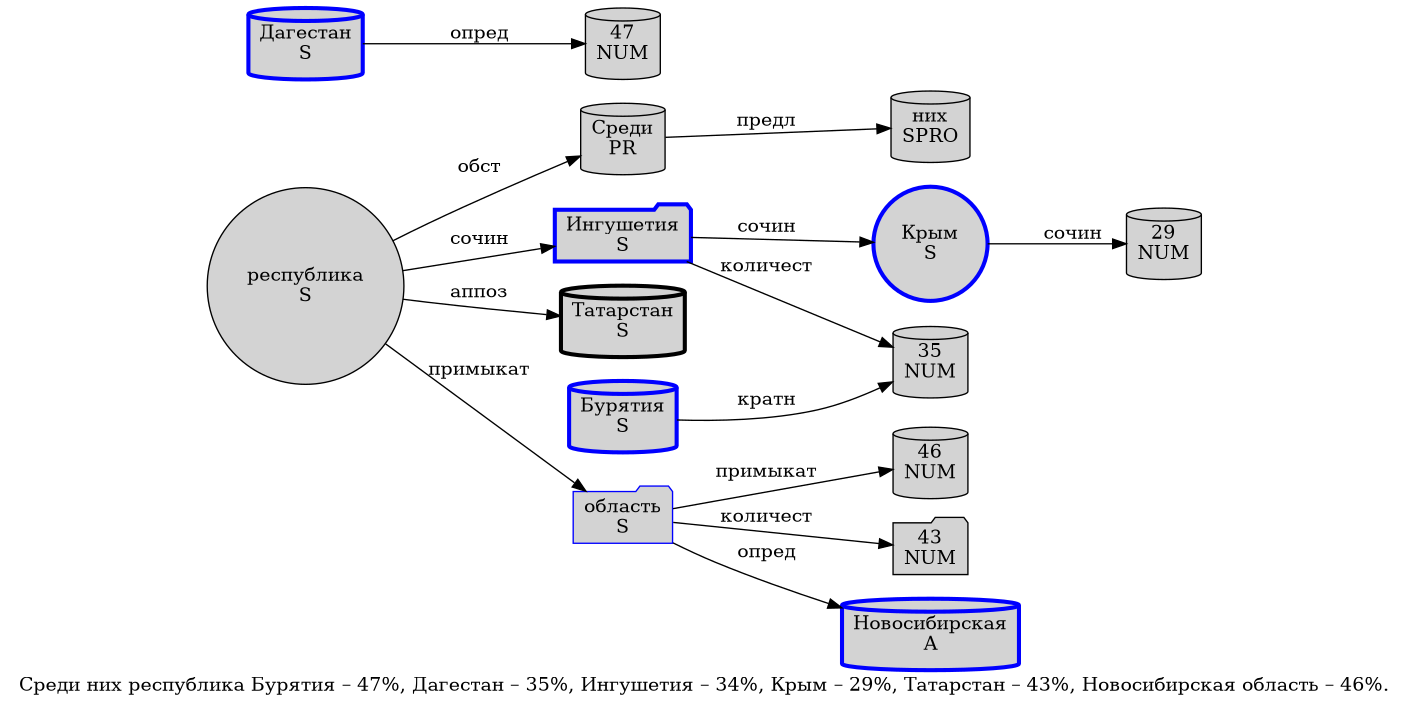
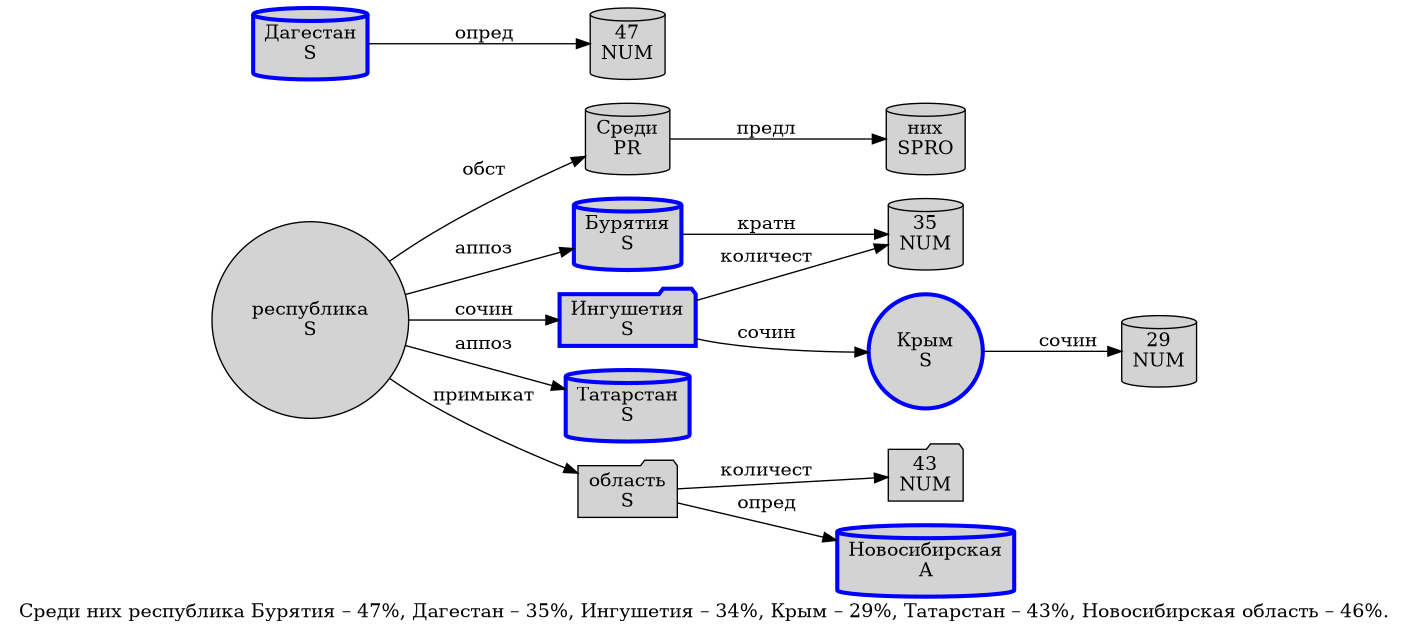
none -> (483, 273)
(623, 321) -> (628, 406)
(930, 463) -> none
(623, 517) -> (628, 492)
